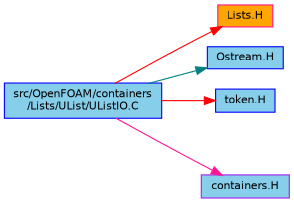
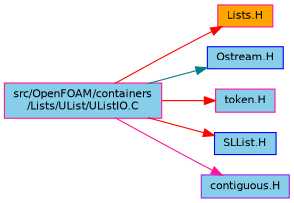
(83, 101) -> (83, 101)
(245, 101) -> (245, 101)
none -> (245, 144)
(245, 186) -> (245, 186)
